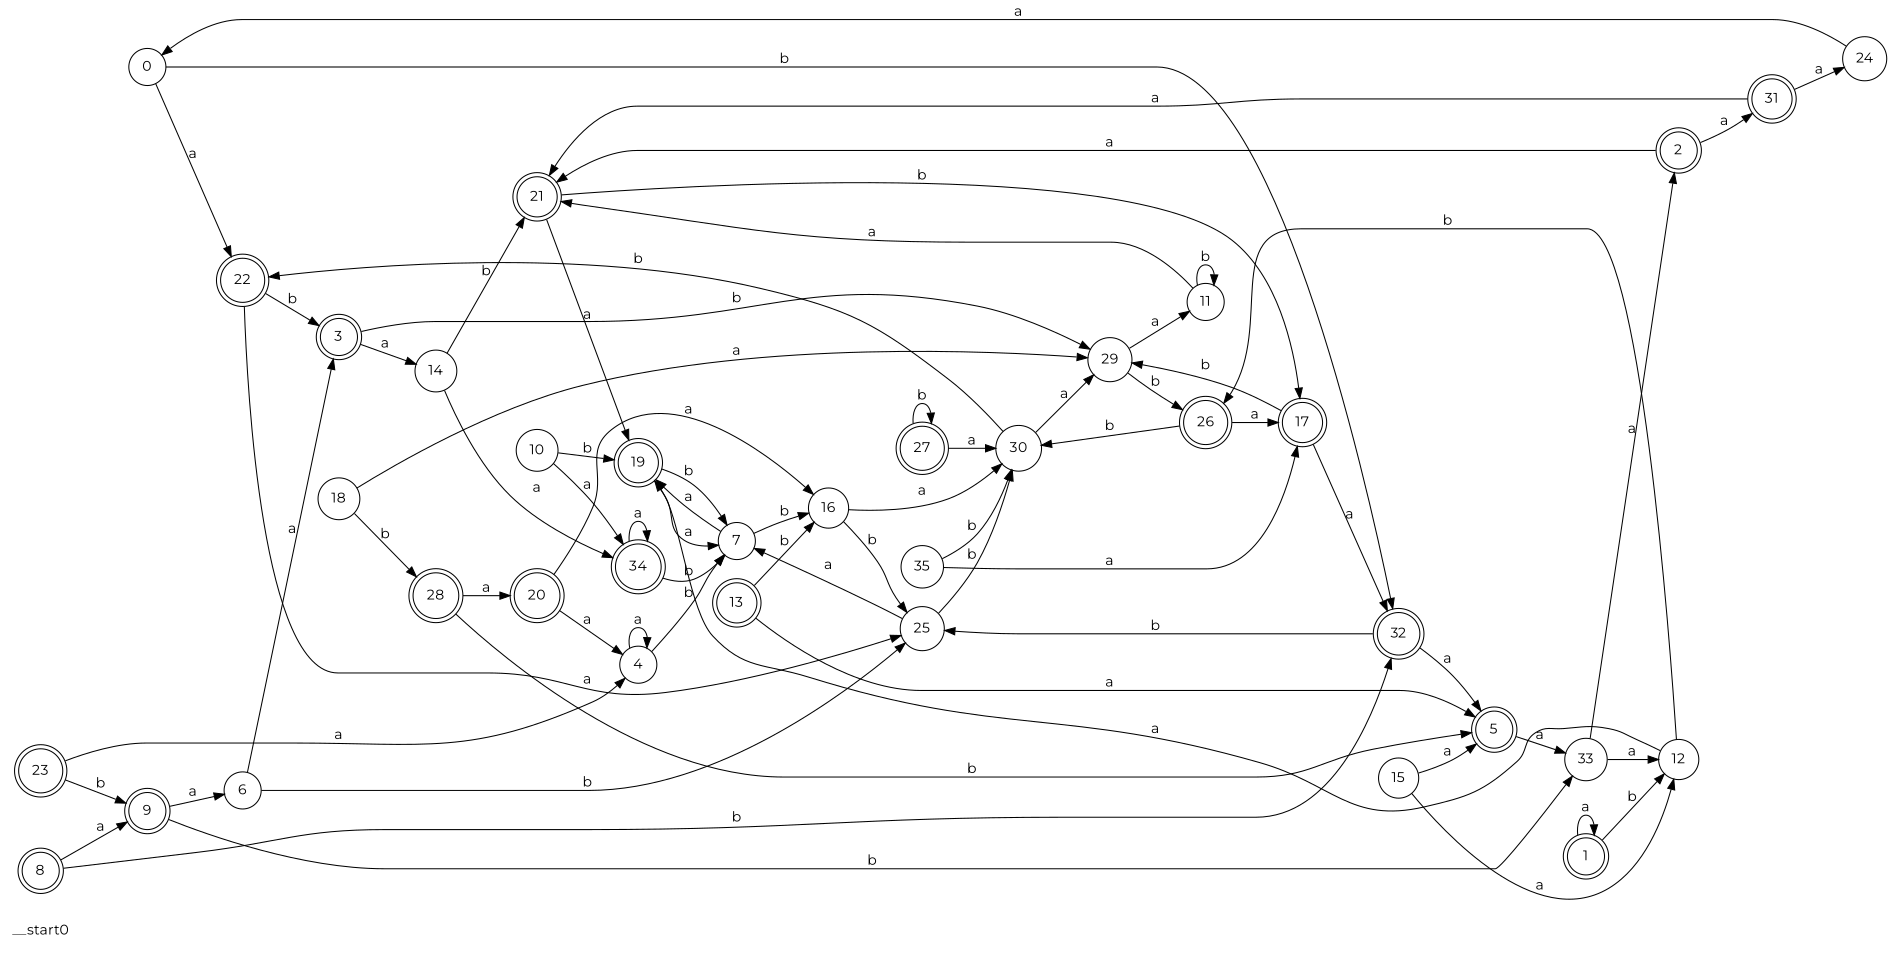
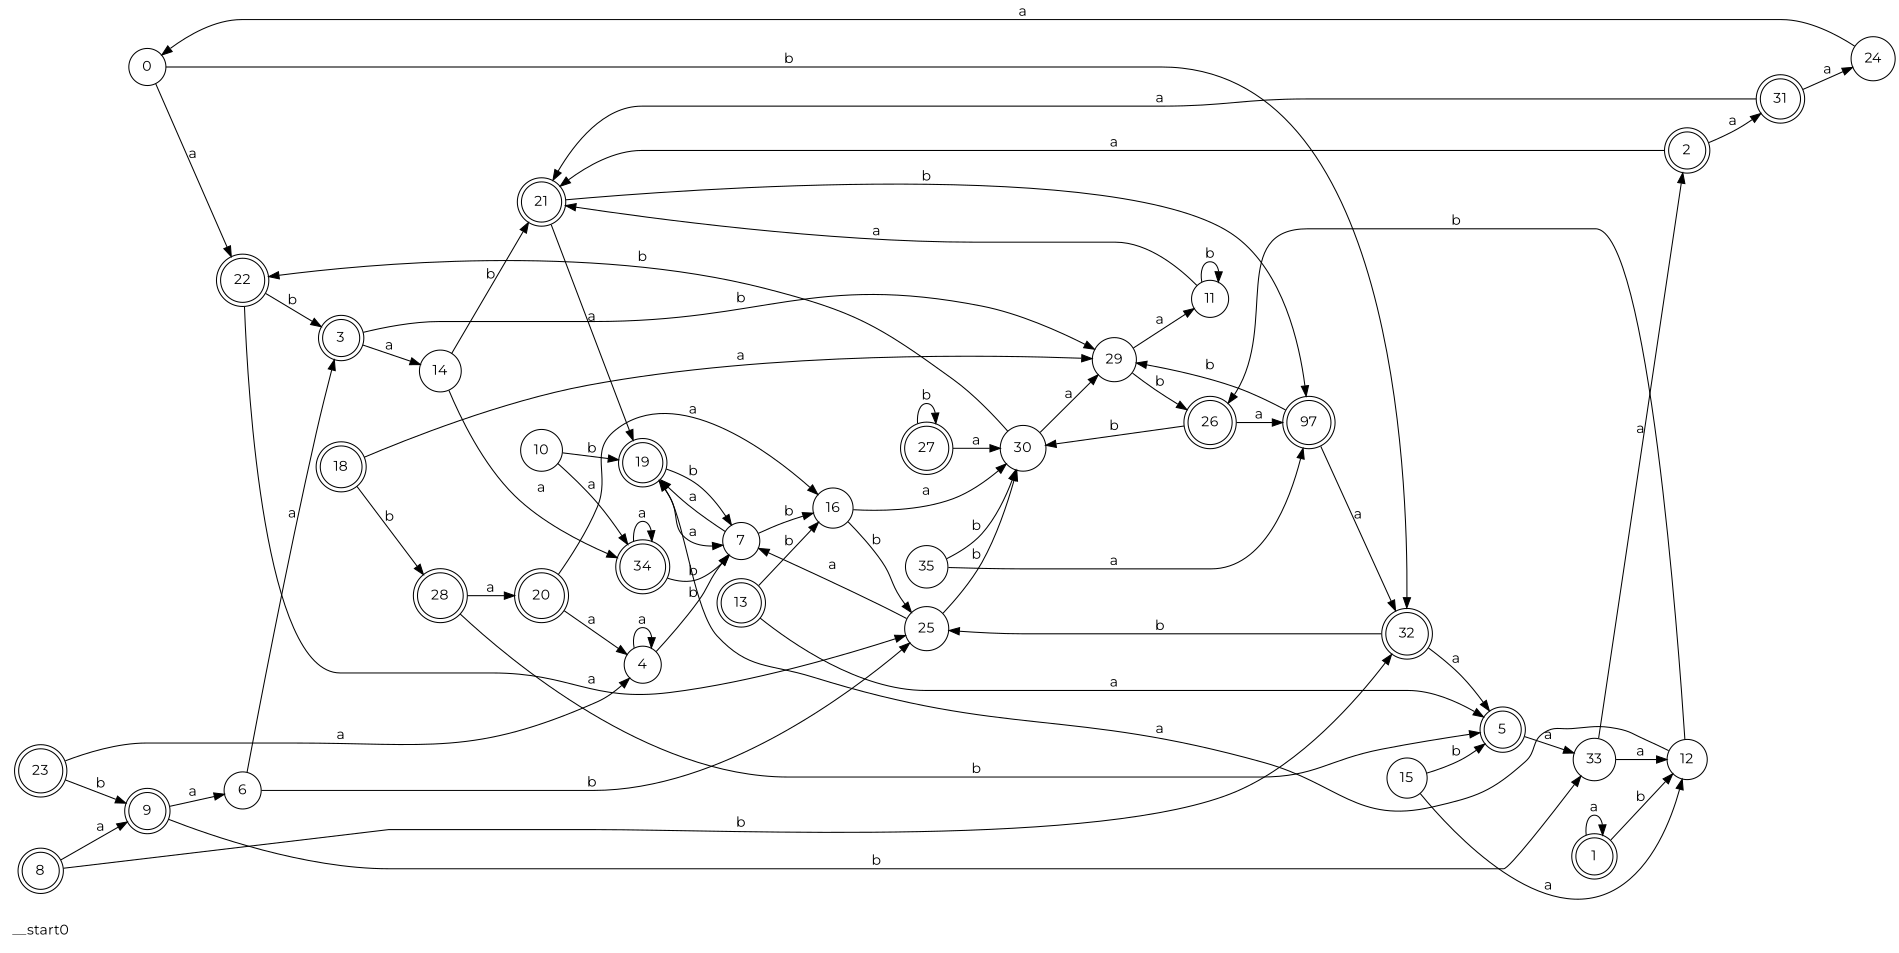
(1303, 423) -> (1309, 423)
(339, 499) -> (341, 467)
(1448, 752) -> (1456, 752)
